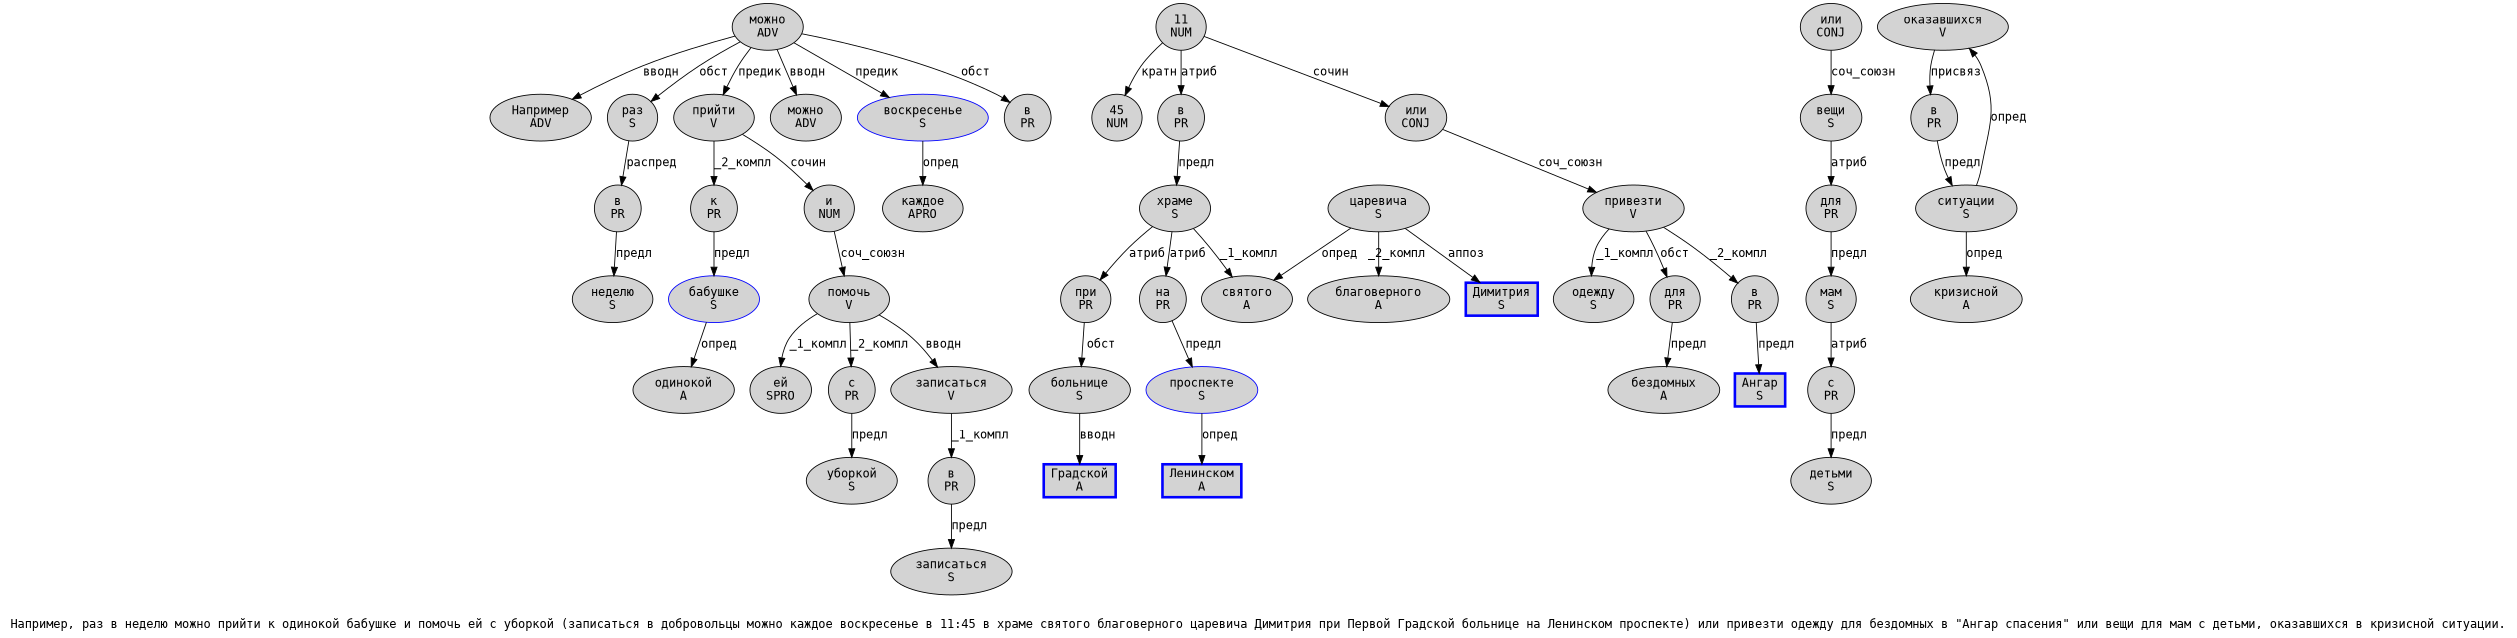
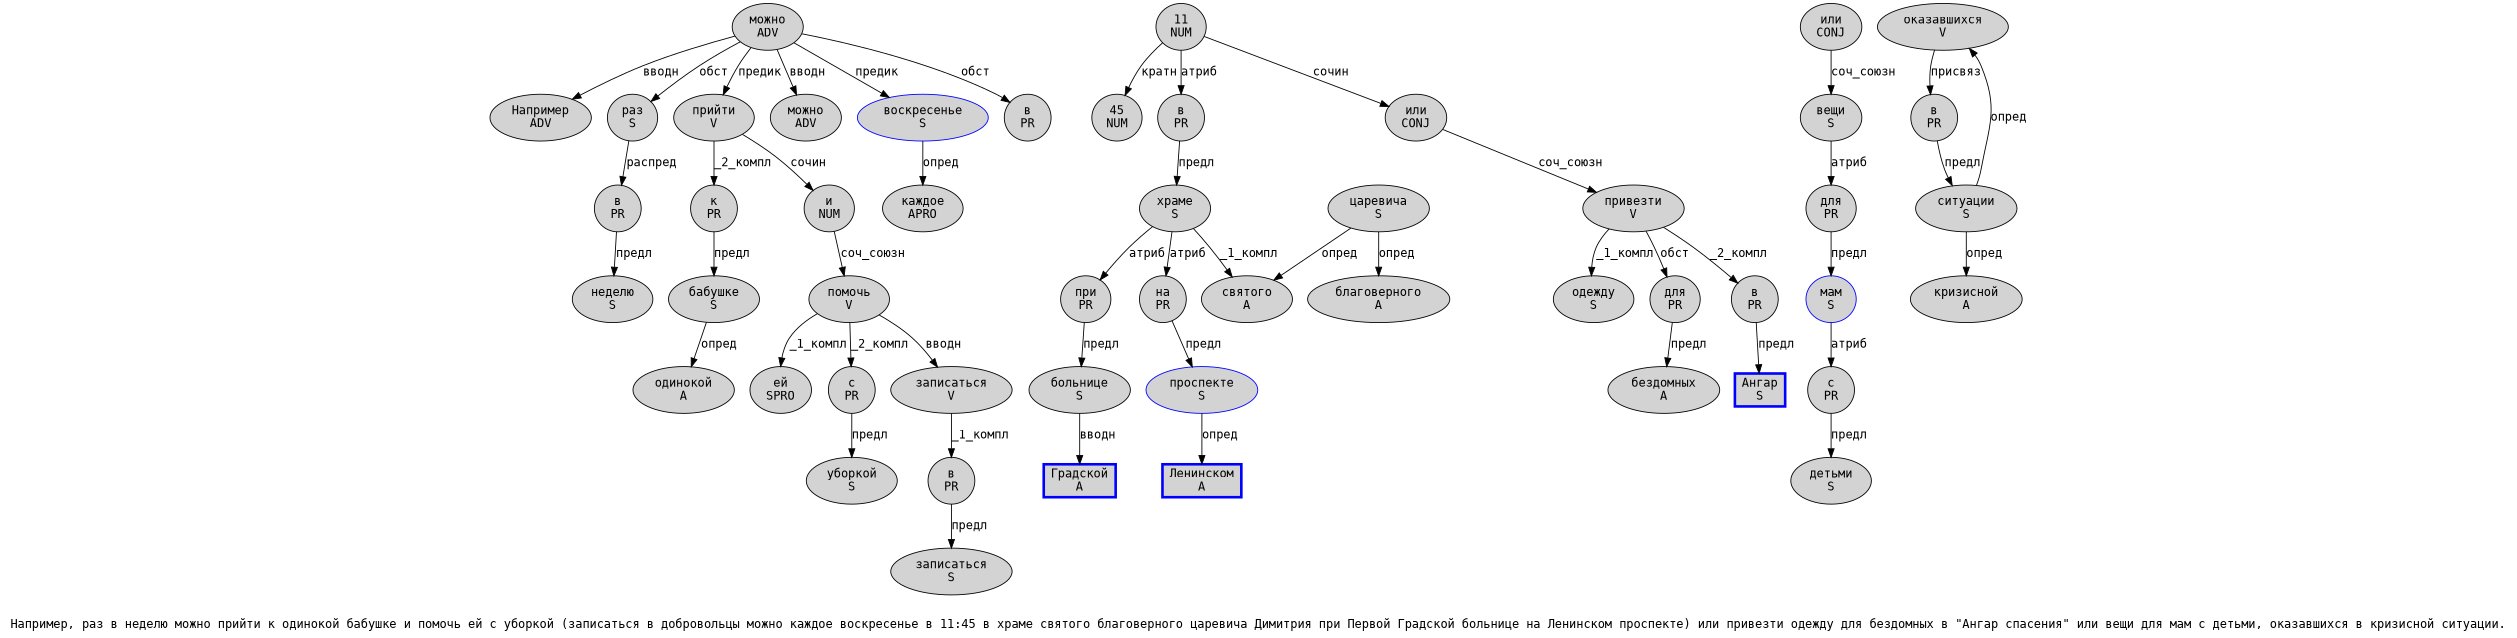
(1397, 254) -> (1397, 254)
(714, 299) -> (714, 299)
(1502, 299) -> none
(1831, 299) -> (1831, 299)
(1101, 345) -> (1101, 345)
